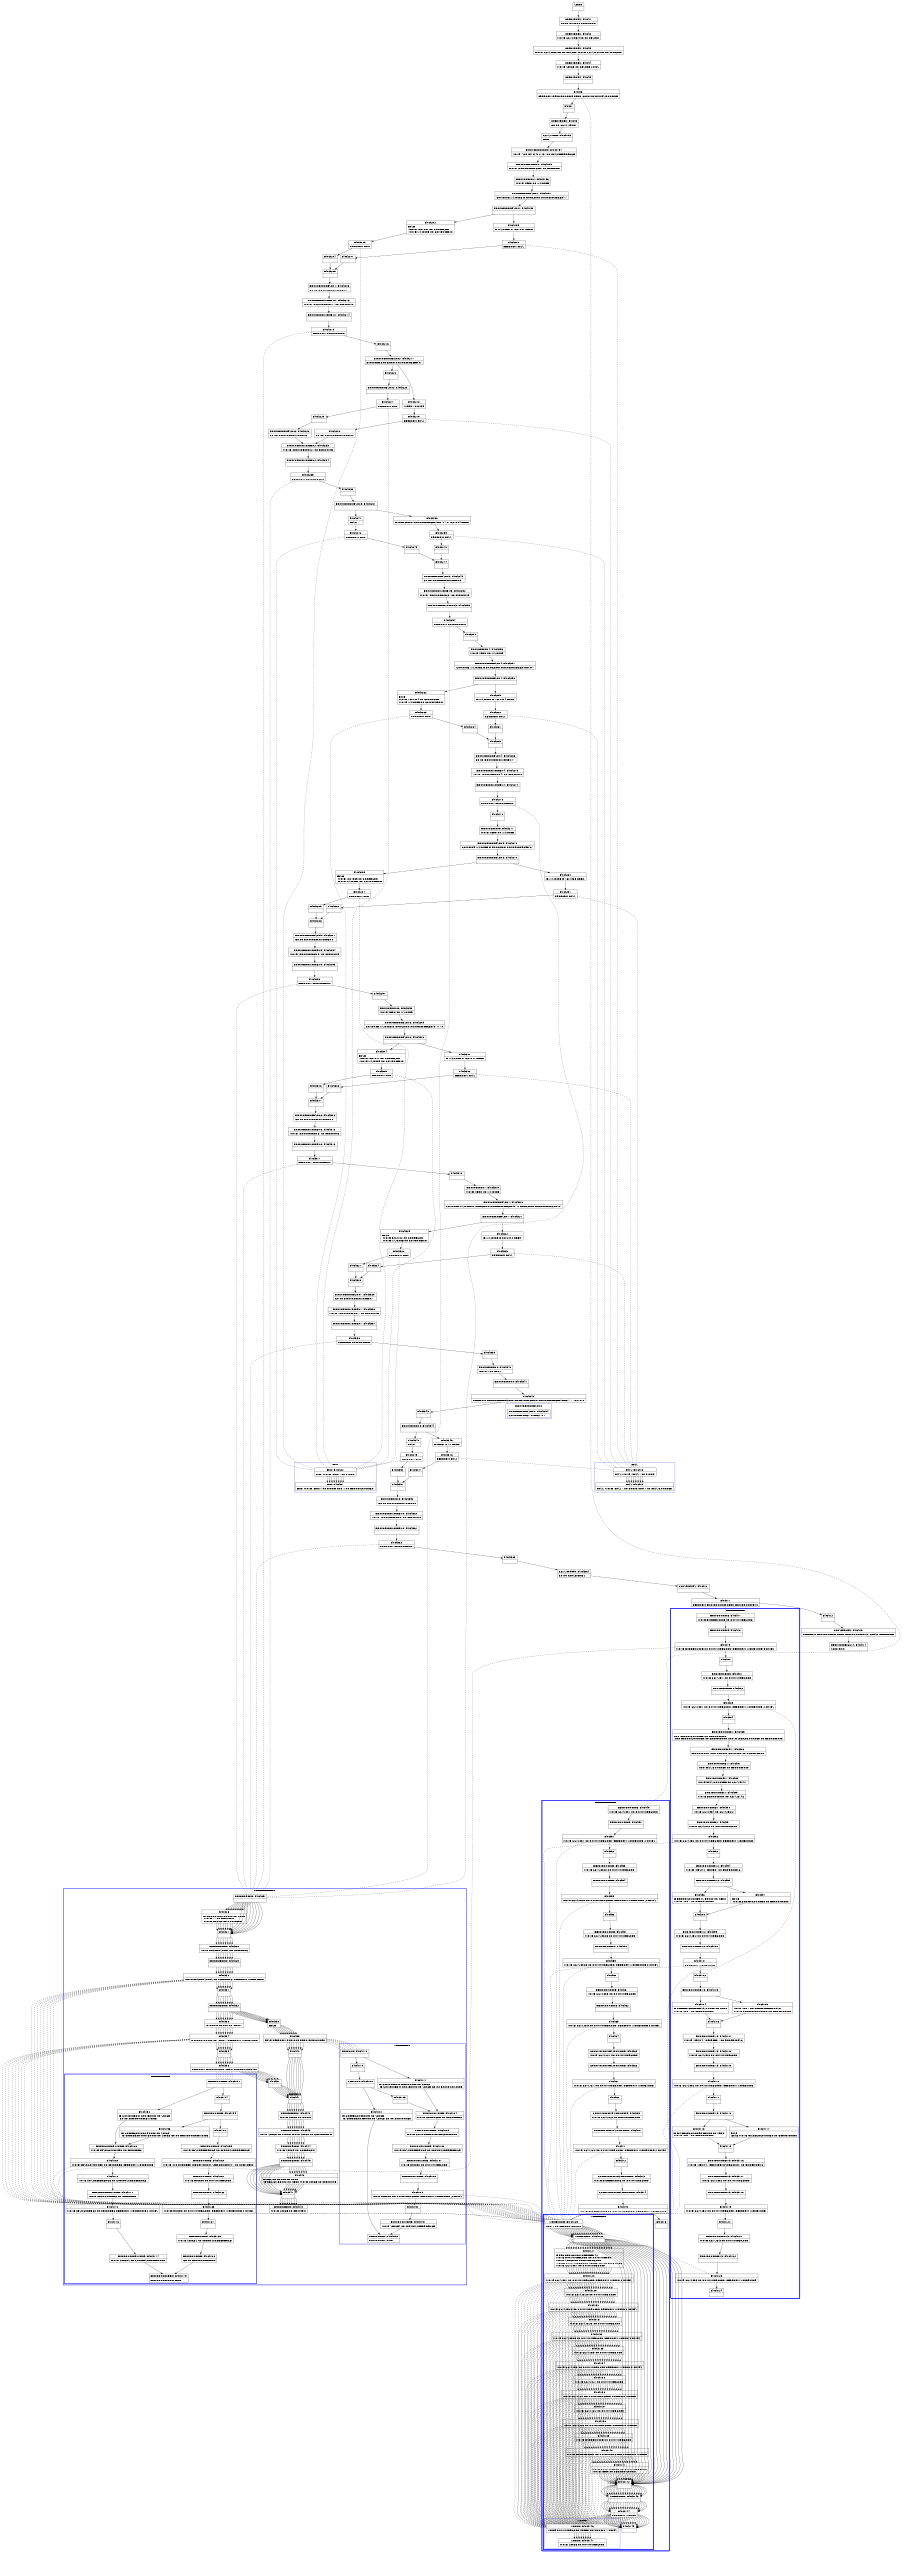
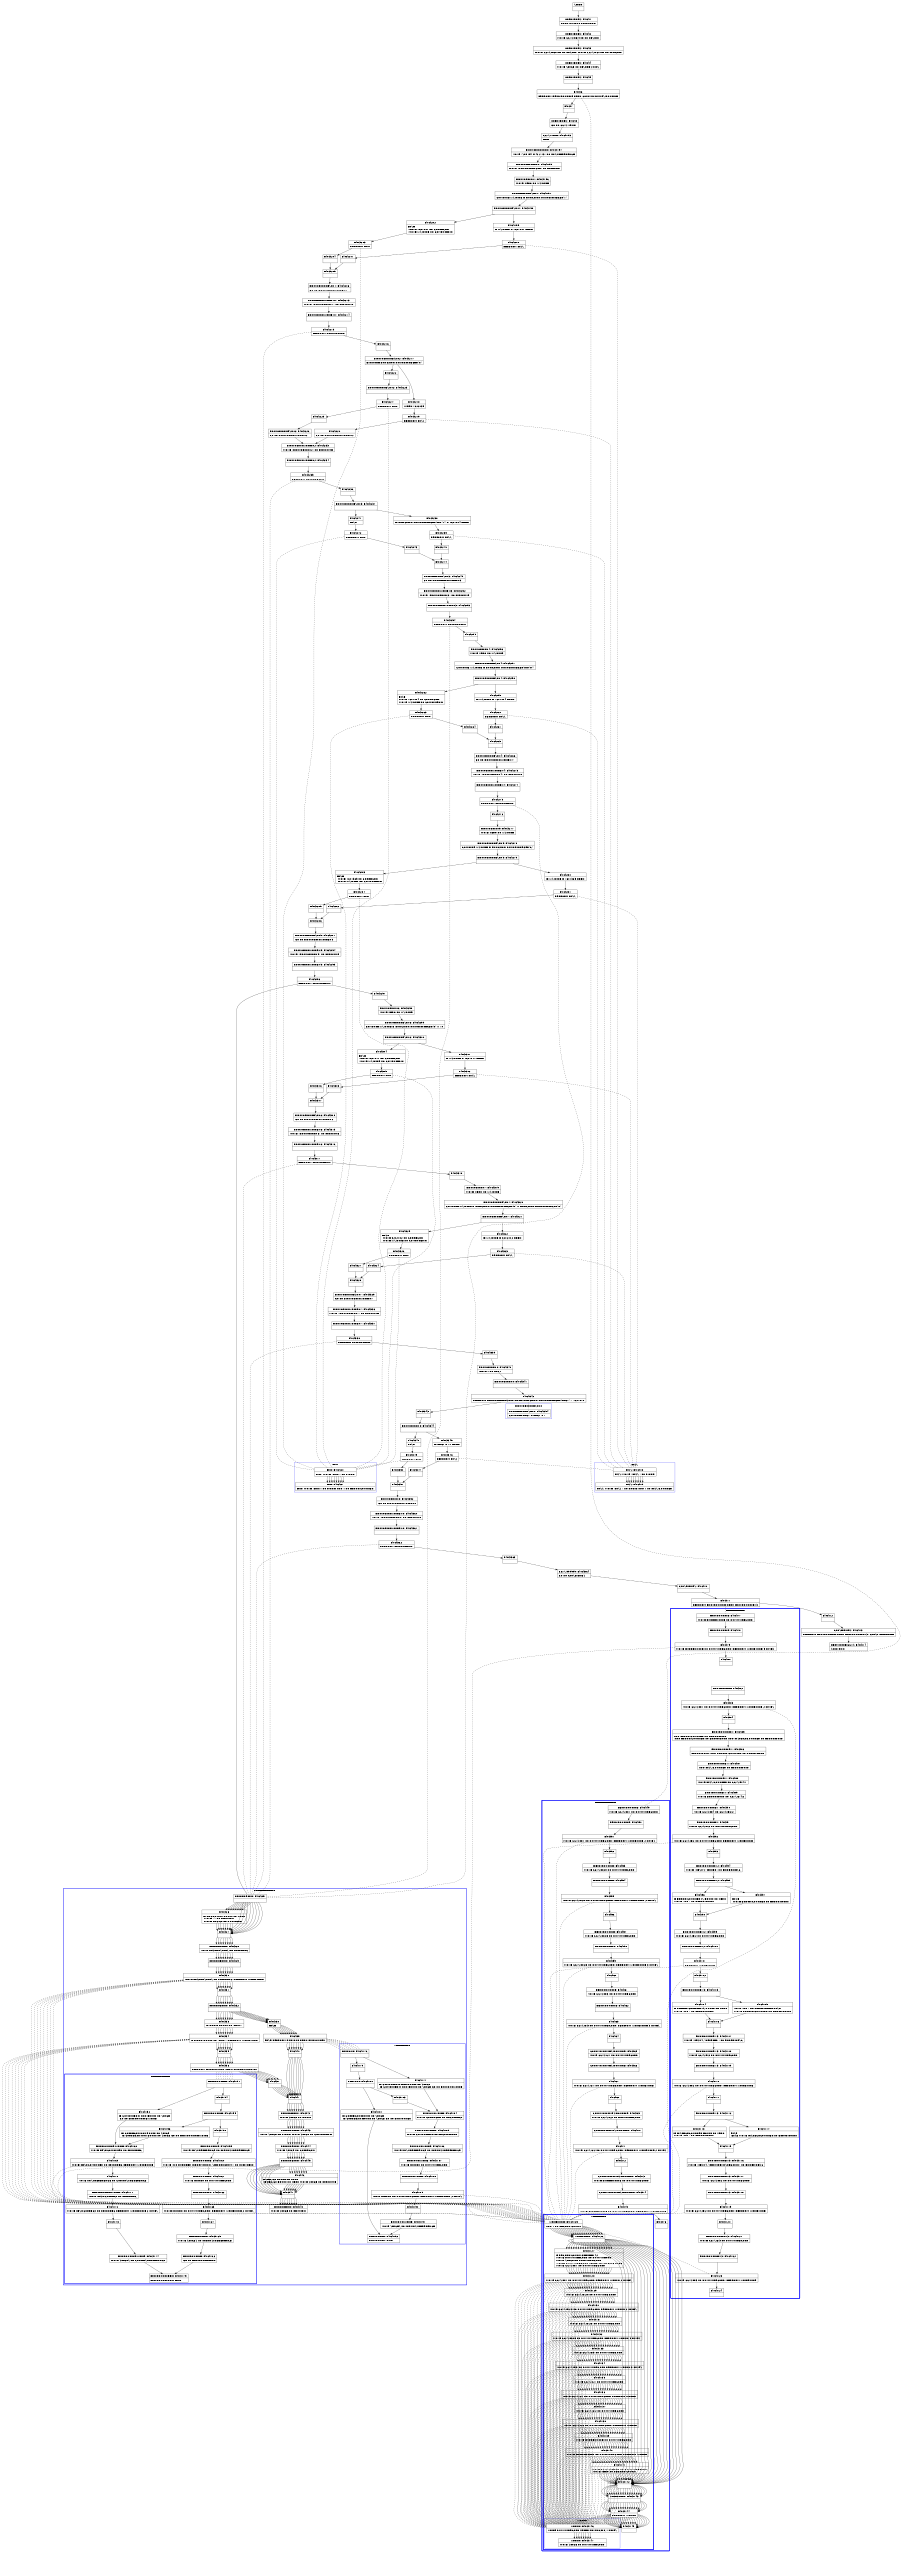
(237, 1419) -> (237, 1419)
(727, 1676) -> none
